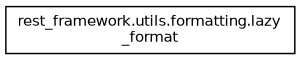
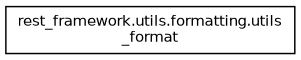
(150, 30) -> (150, 30)
